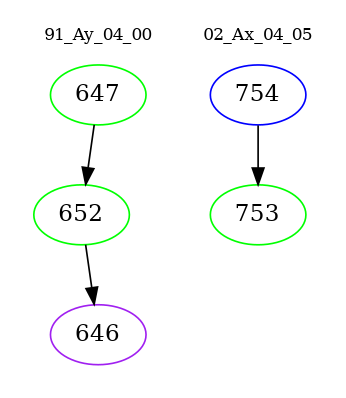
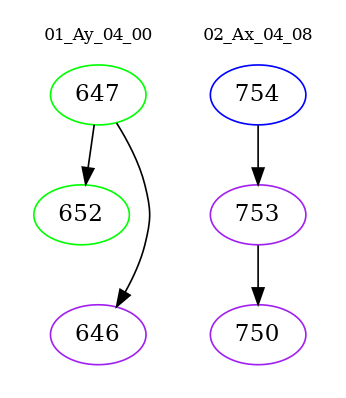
(98, 36) -> (98, 36)
(258, 36) -> (258, 36)
(258, 215) -> (258, 215)
(89, 266) -> (149, 206)
none -> (258, 335)
